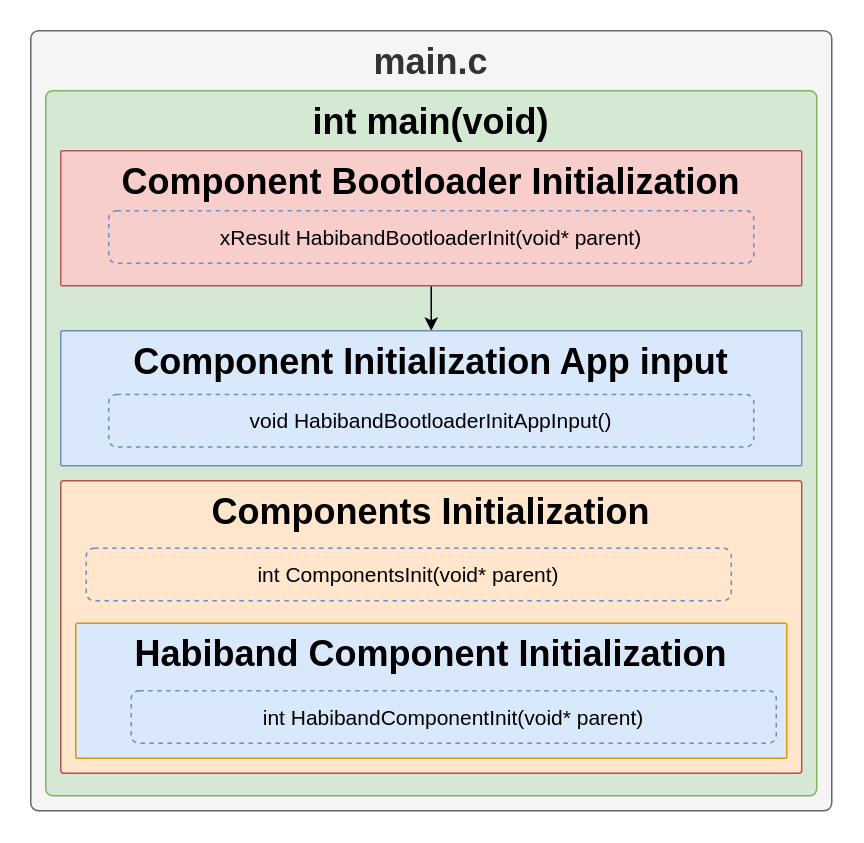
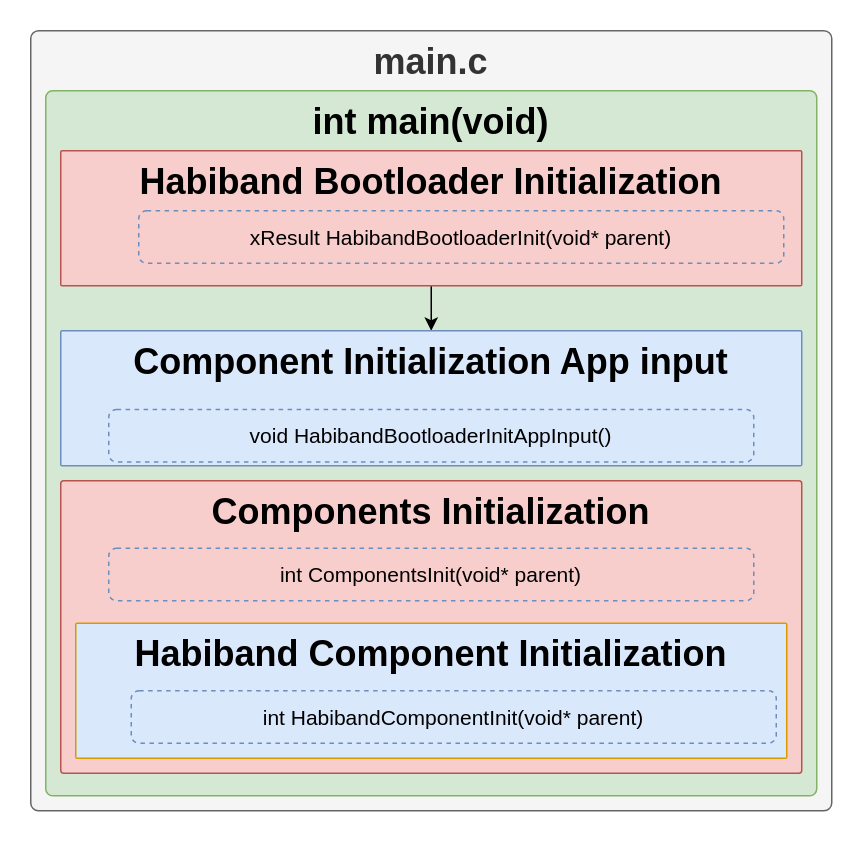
(431, 183) -> (431, 183)
(431, 237) -> (461, 237)
(431, 421) -> (431, 436)
(431, 513) -> (431, 513)
(409, 575) -> (431, 575)
